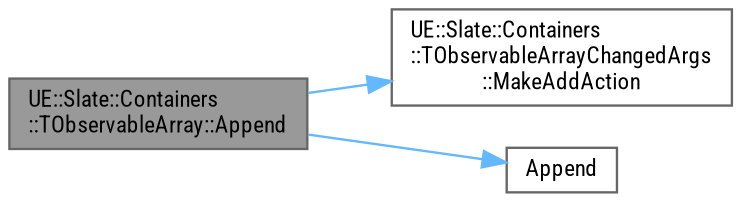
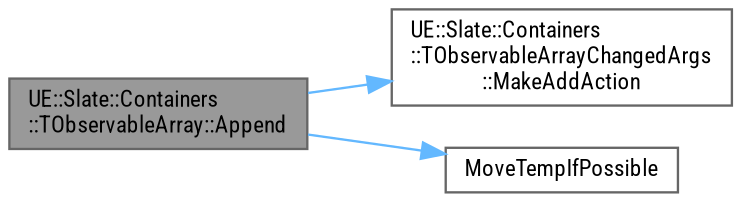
(562, 170) -> (562, 170)
